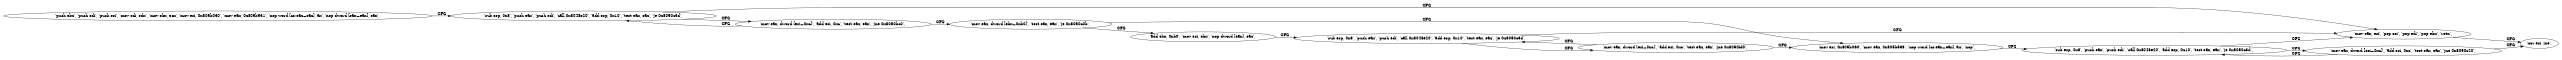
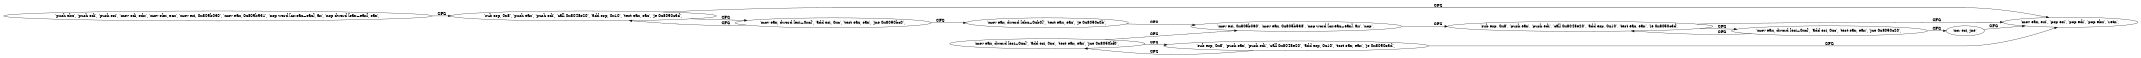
(1203, 37) -> none
(2485, 40) -> (2003, 28)
